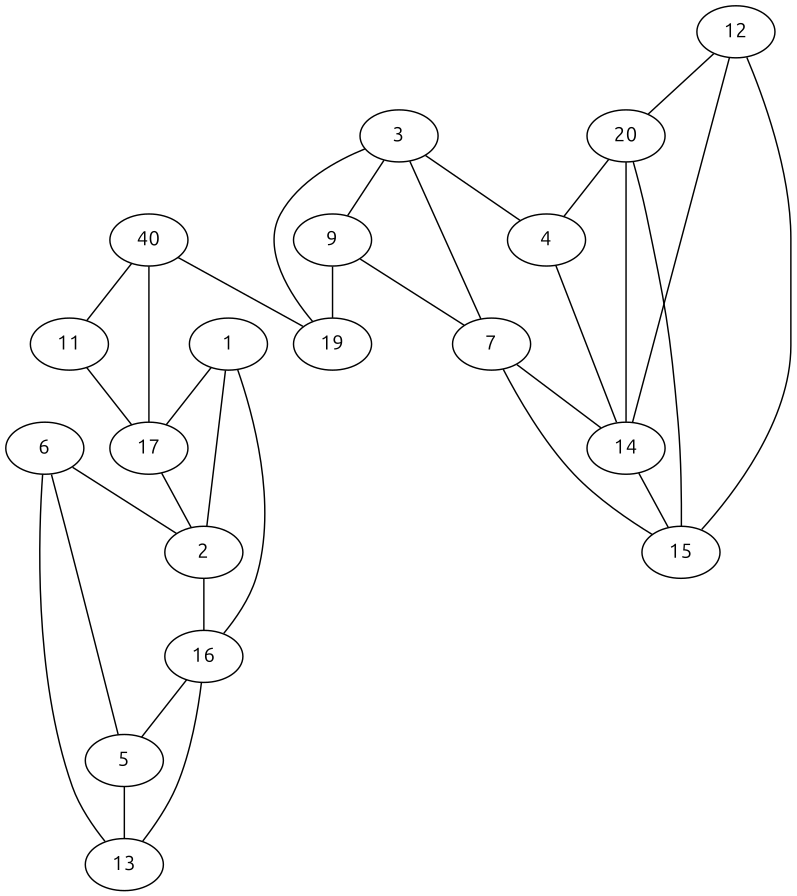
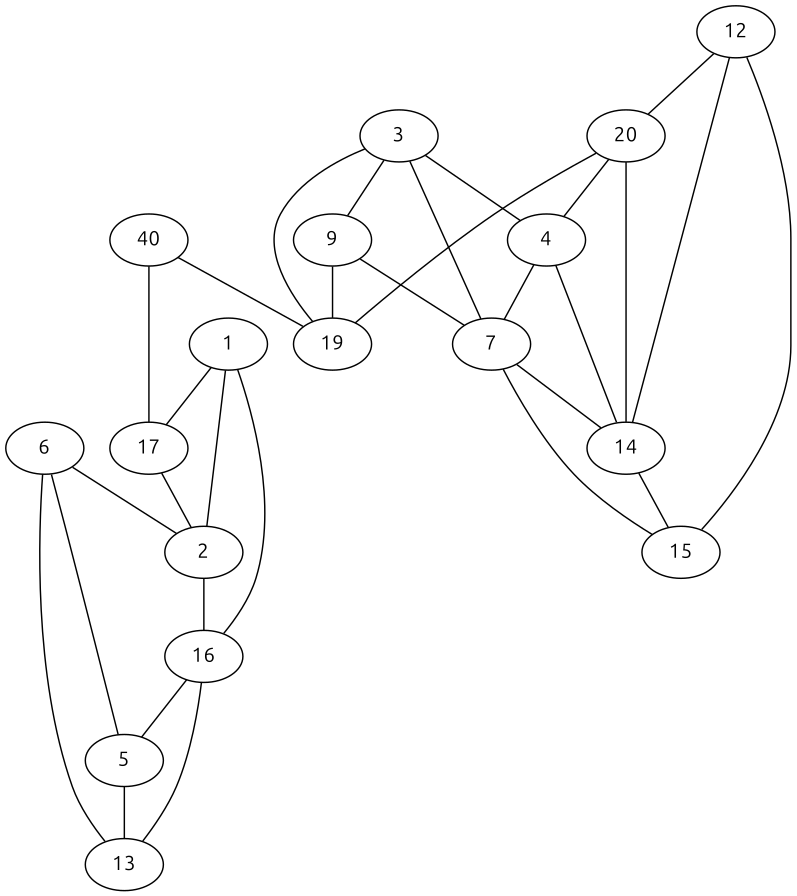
none -> (519, 292)
(670, 342) -> (471, 231)
(69, 344) -> none
